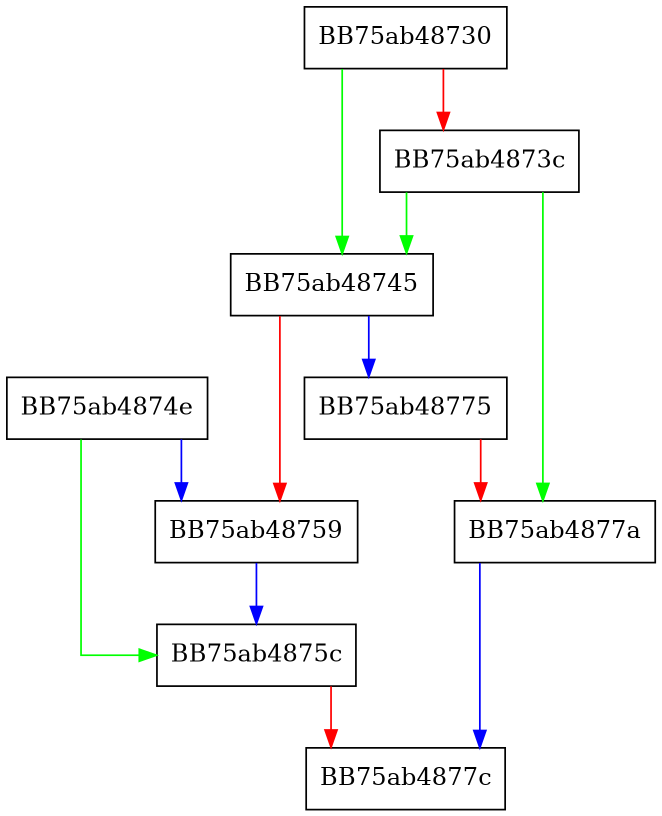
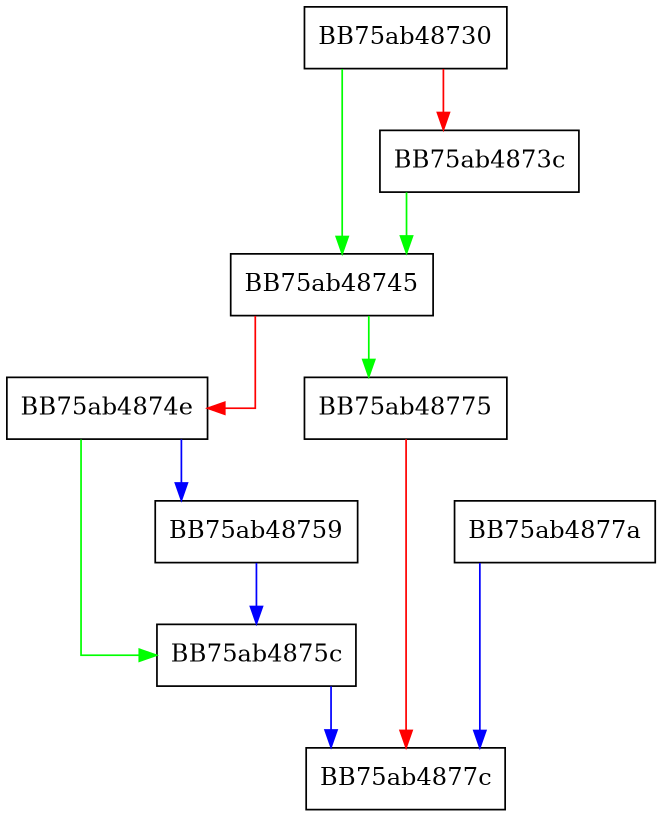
(369, 338) -> (369, 338)
(543, 338) -> none
(280, 400) -> (255, 377)
(481, 461) -> (406, 585)
(331, 708) -> (331, 708)
